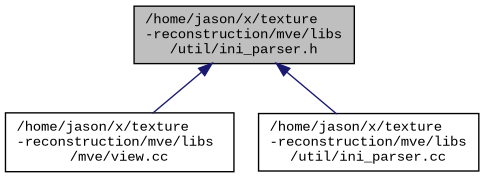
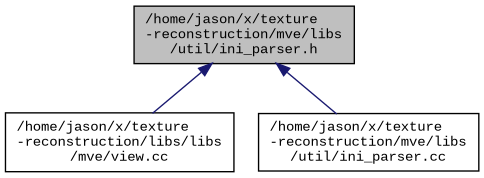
(120, 142) -> (120, 142)
